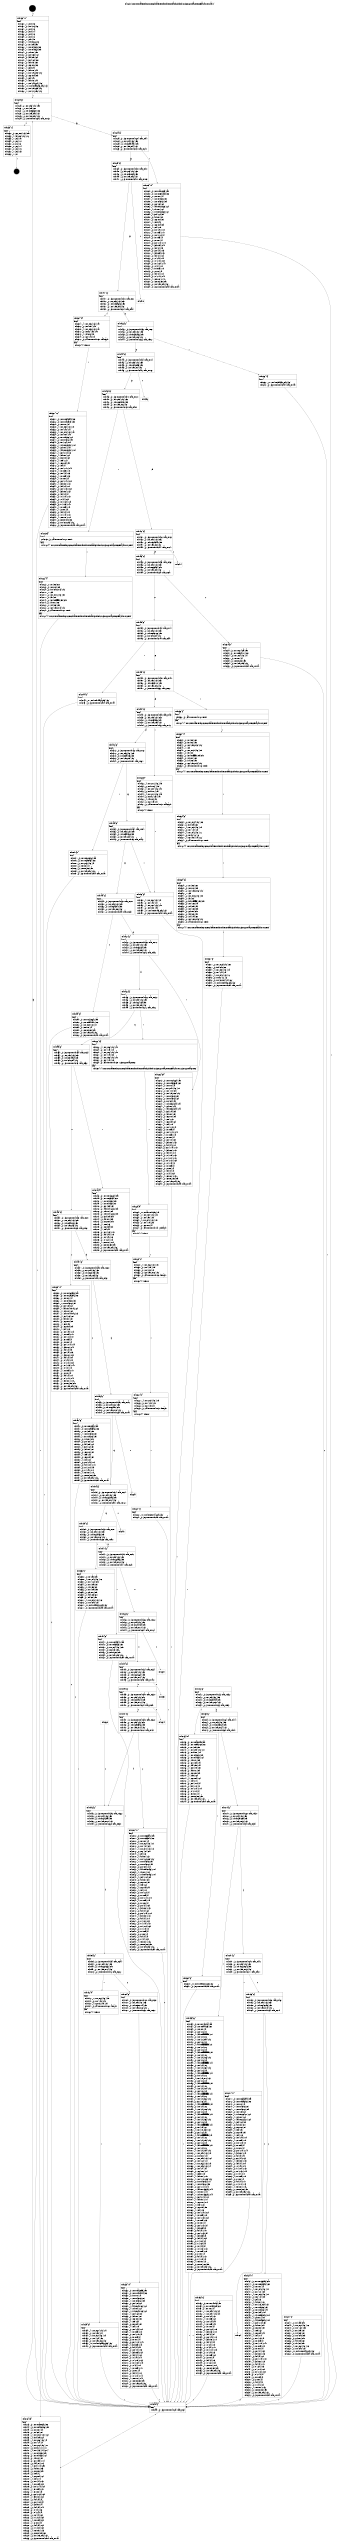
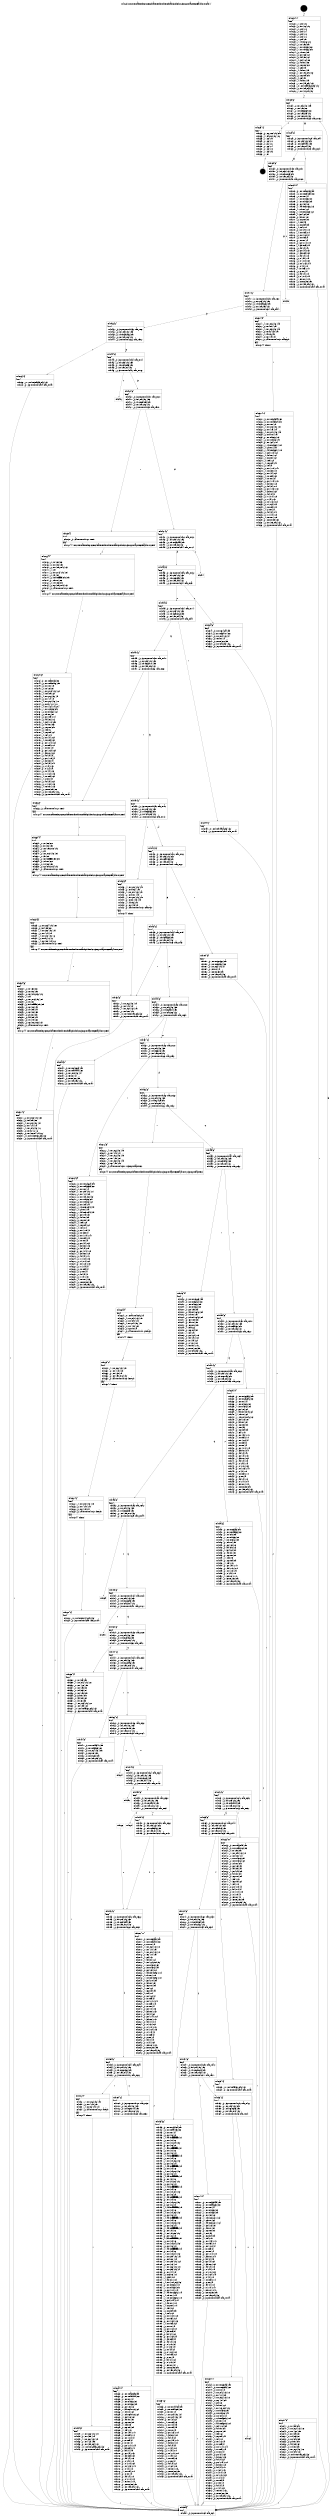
(110, 2440) -> (14, 1705)
